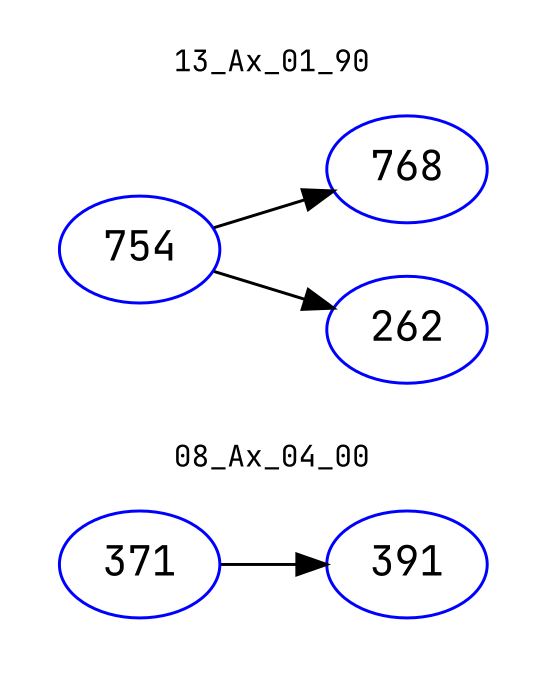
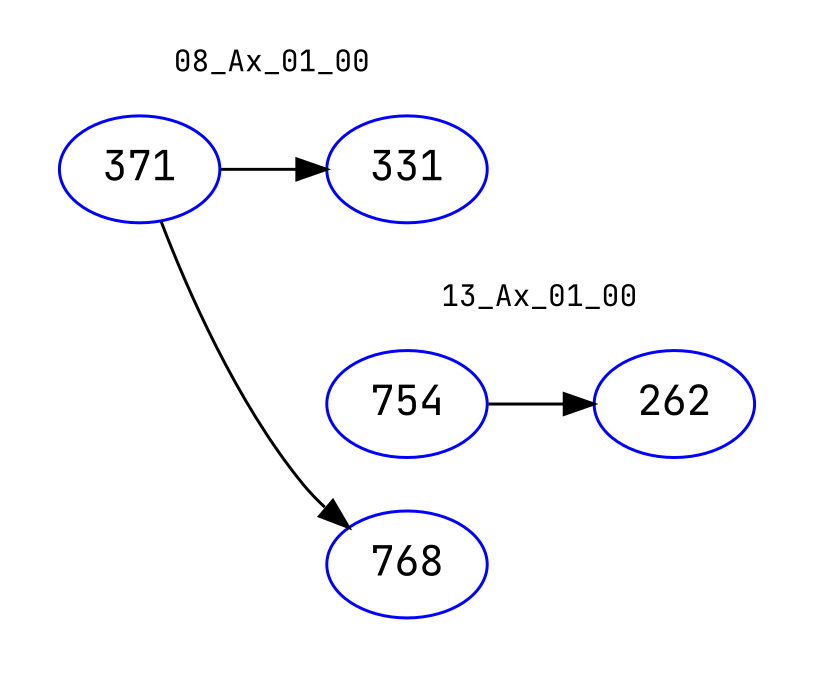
(273, 64) -> (541, 299)
(259, 214) -> (230, 372)
(273, 459) -> (273, 64)
(407, 564) -> (407, 169)
